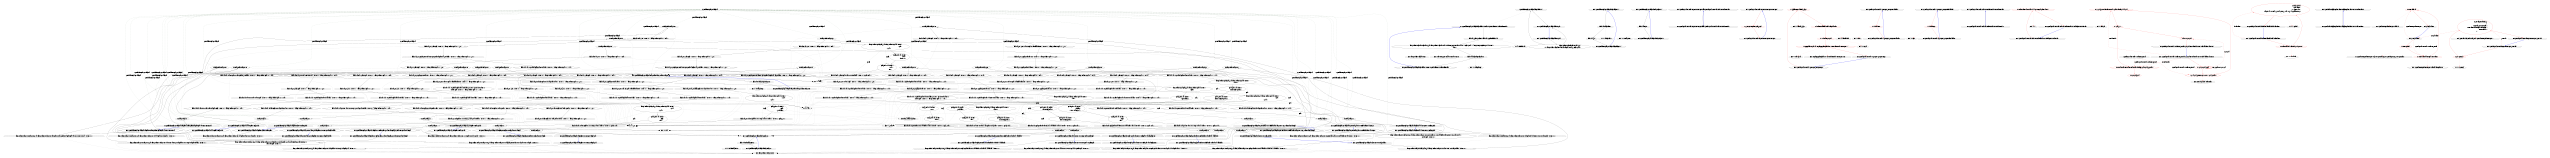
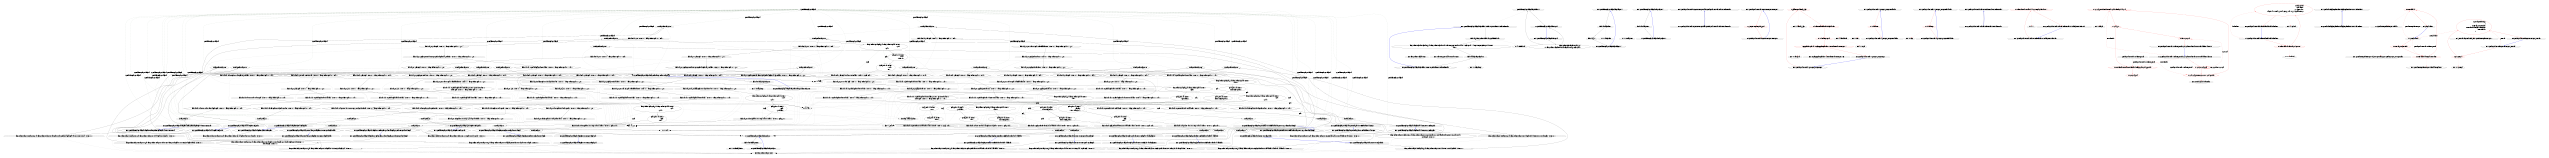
(1643, 27) -> (1643, 27)
(2406, 47) -> (2400, 47)
